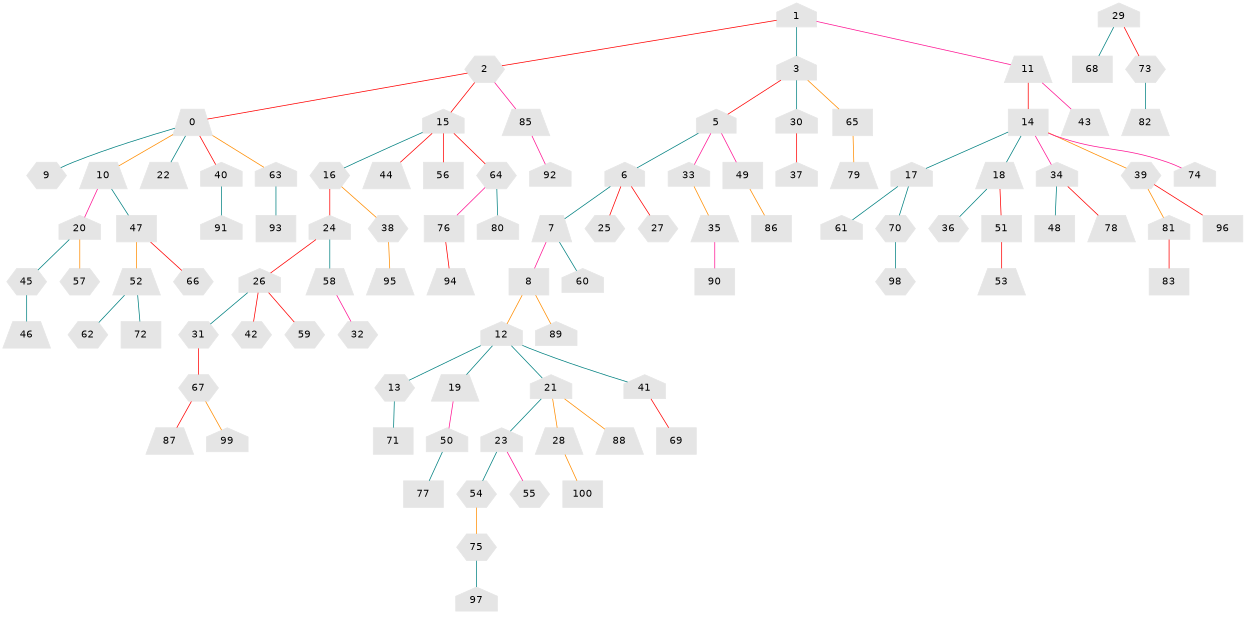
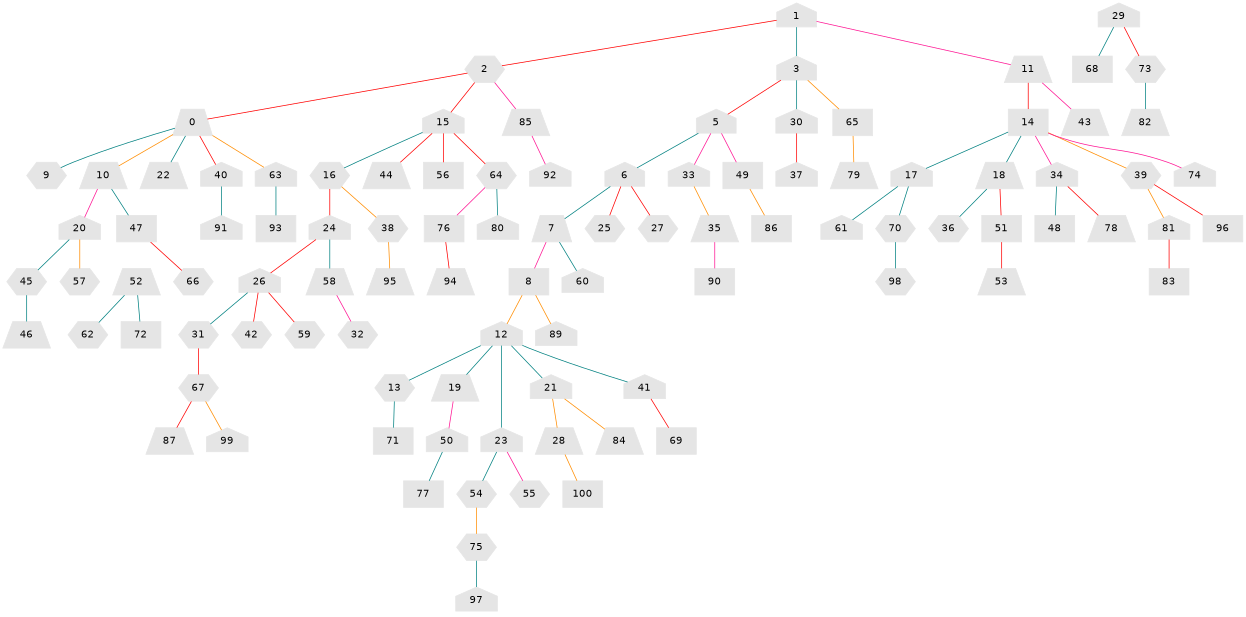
(137, 255) -> none
(526, 415) -> (502, 387)
(620, 441) -> (620, 441)
